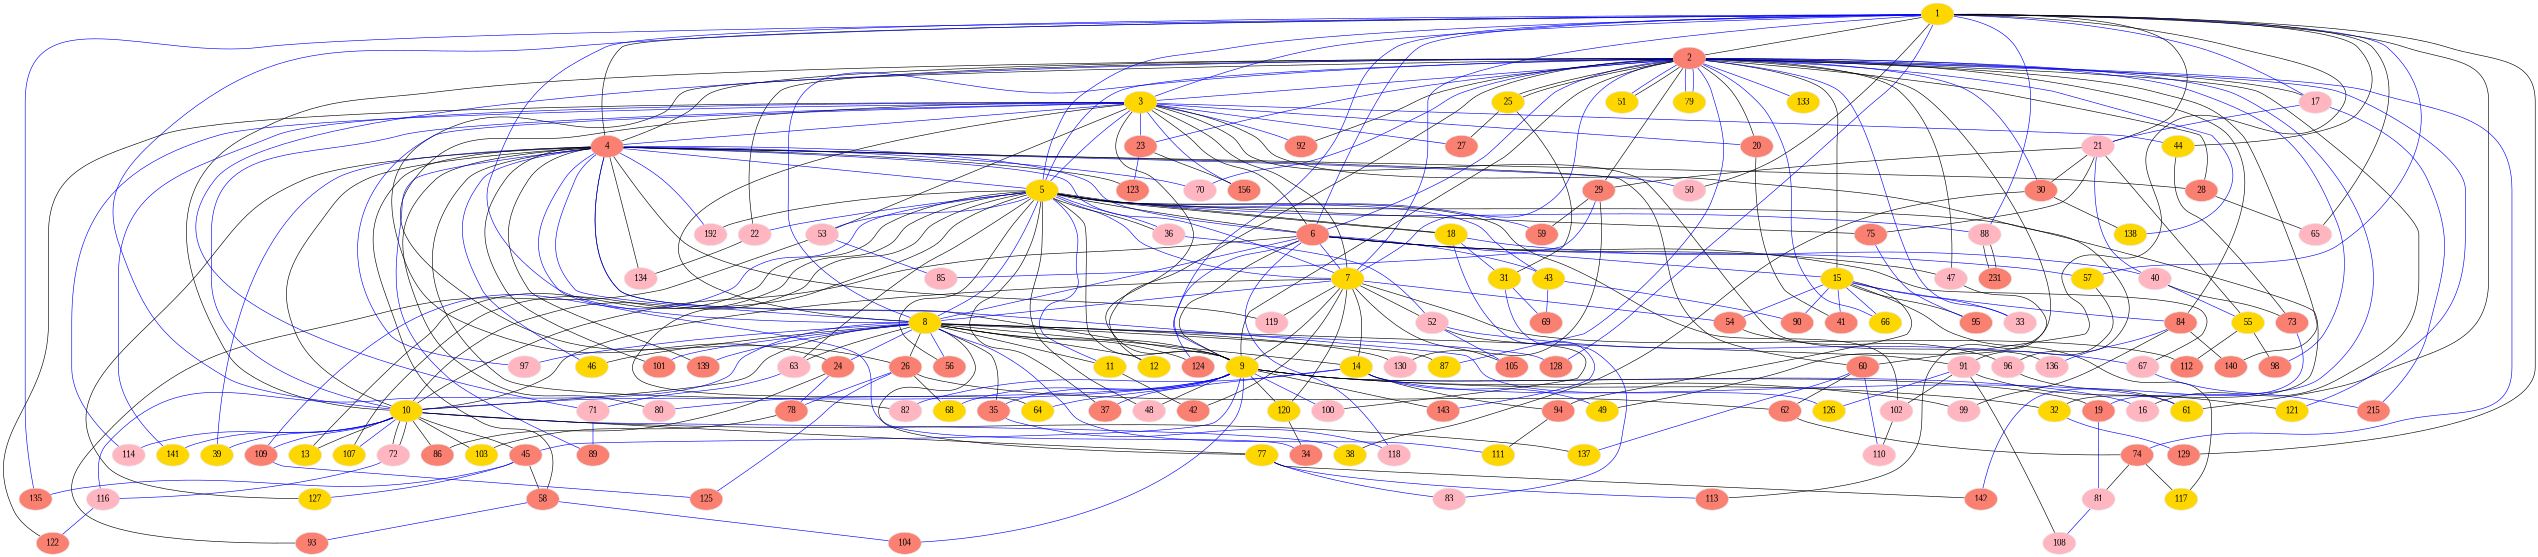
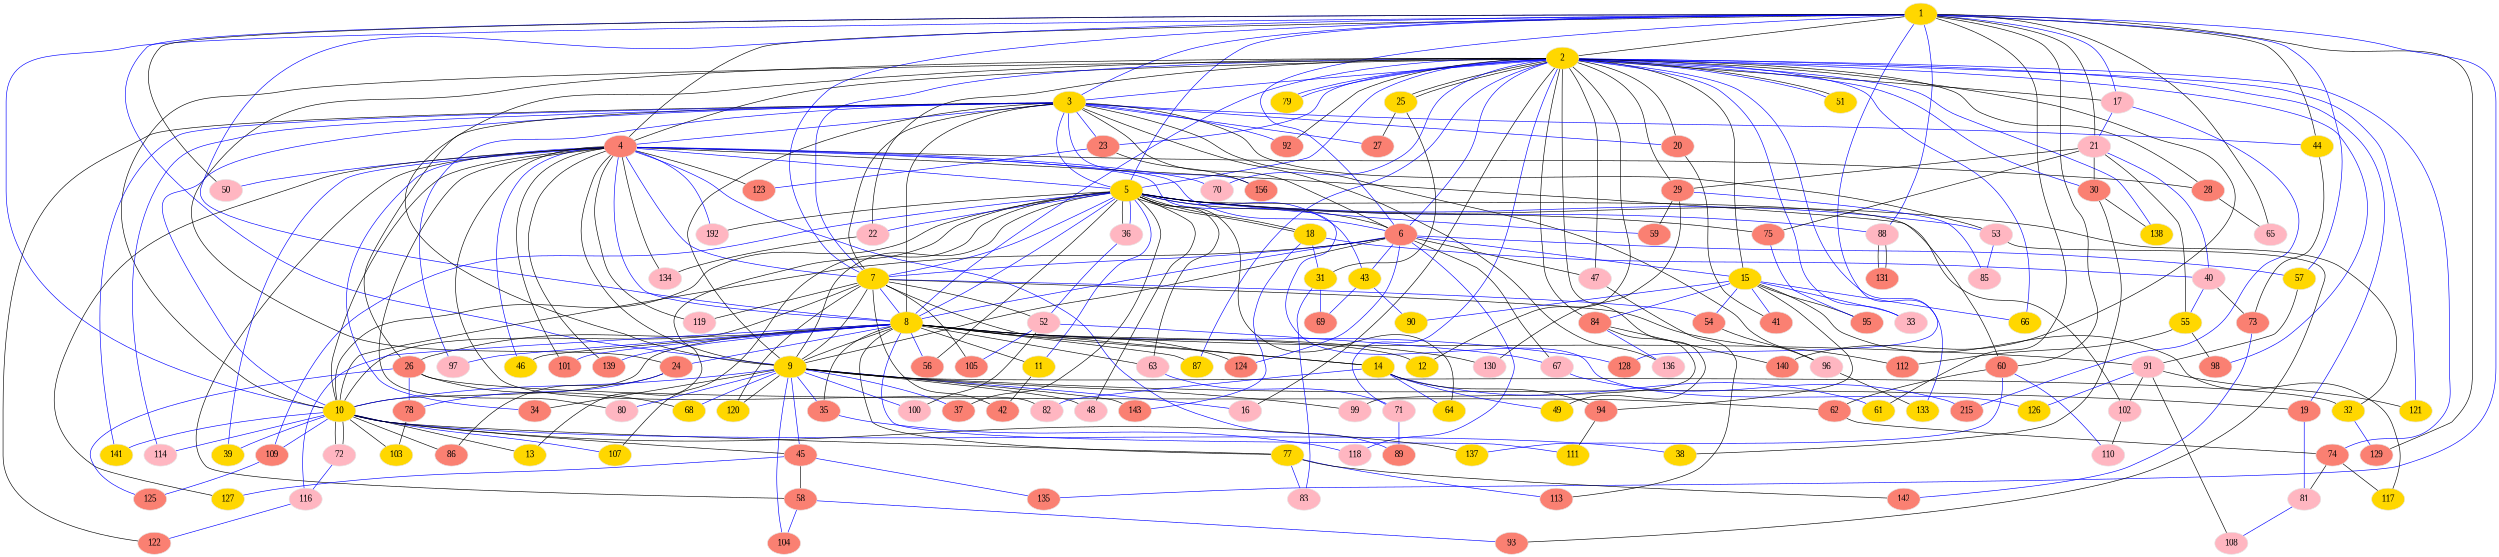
(1689, 58) -> (1562, 58)
(1995, 279) -> (1882, 279)
(1797, 323) -> (1411, 323)
(2097, 389) -> (1875, 389)
(1296, 435) -> (662, 389)
